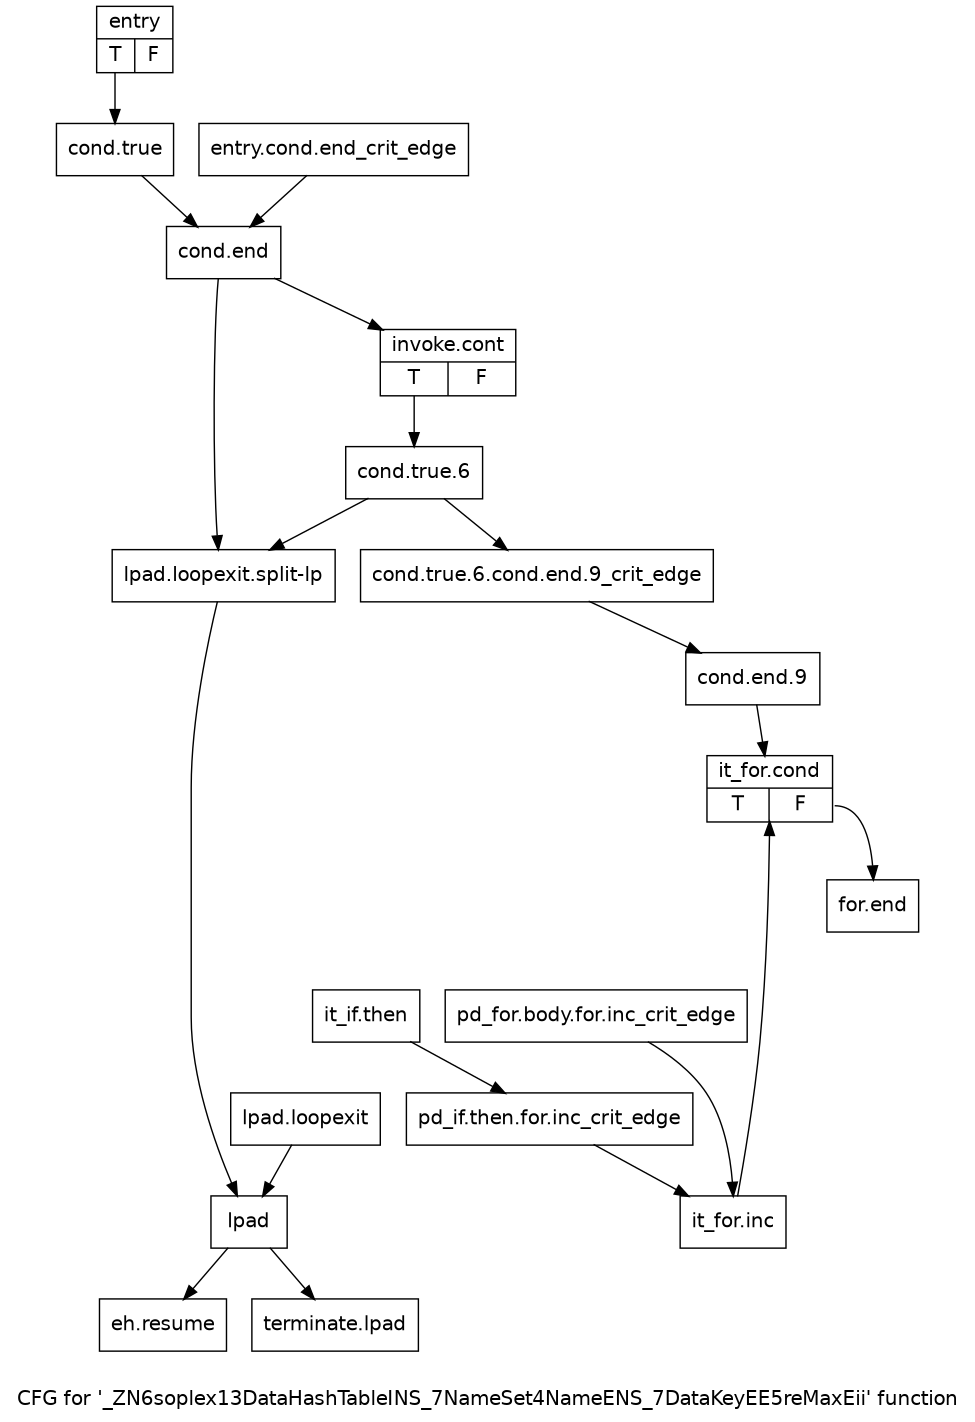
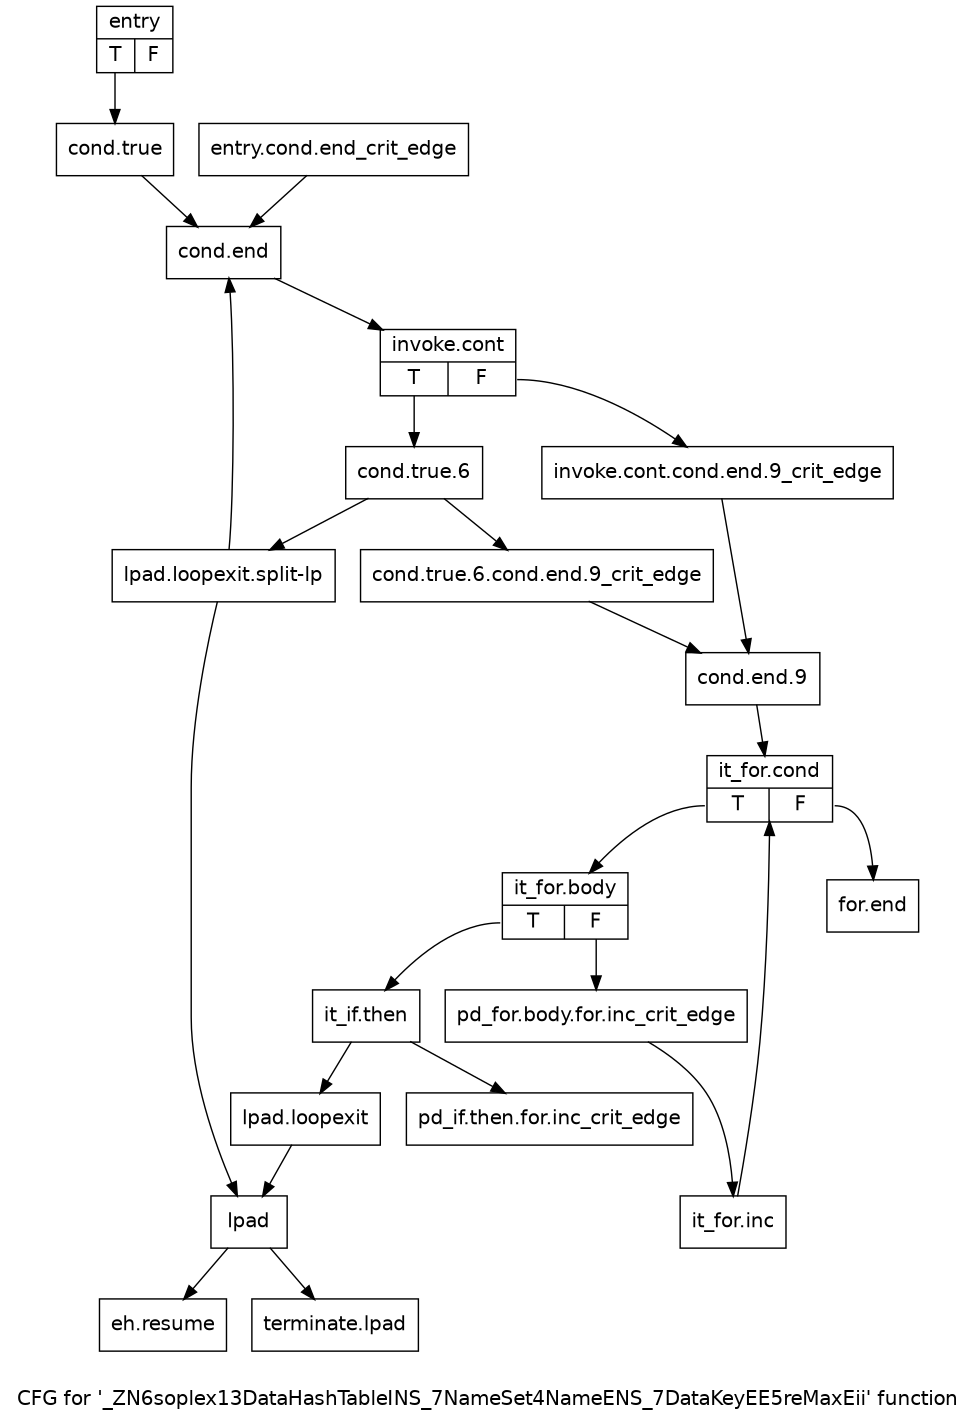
(214, 407) -> (233, 421)
none -> (718, 473)
none -> (565, 906)
none -> (339, 1062)
(635, 1167) -> none
